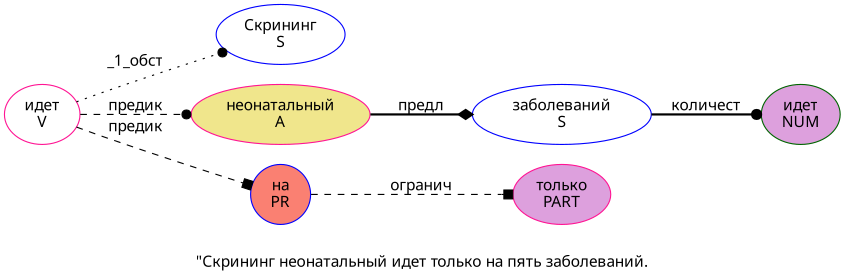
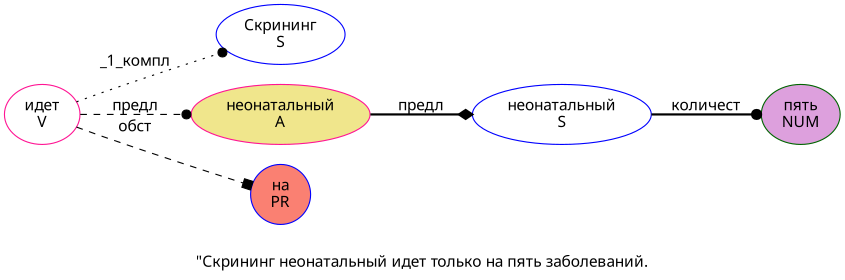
(135, 62) -> (135, 62)
(135, 106) -> (135, 106)
(562, 114) -> (562, 114)
(801, 114) -> (801, 114)
(135, 127) -> (135, 127)
(562, 194) -> none
